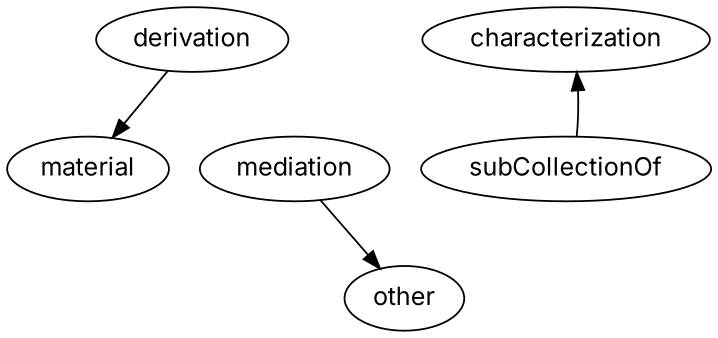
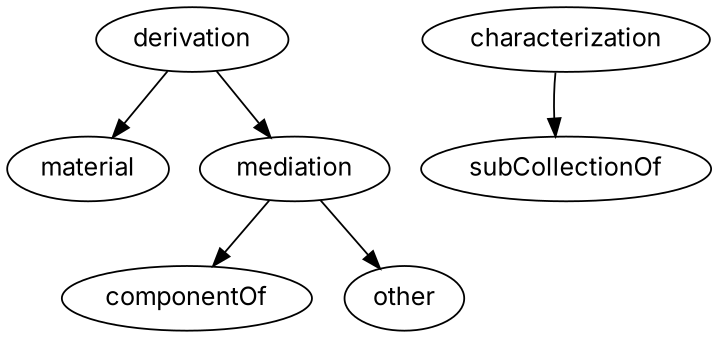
none -> (238, 97)
(578, 113) -> (554, 95)
none -> (187, 298)
